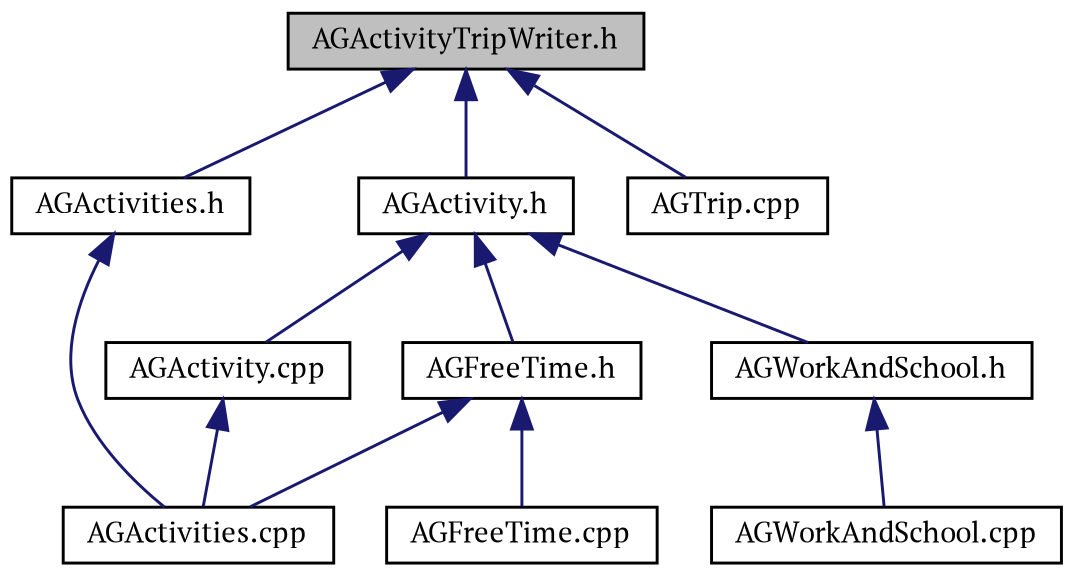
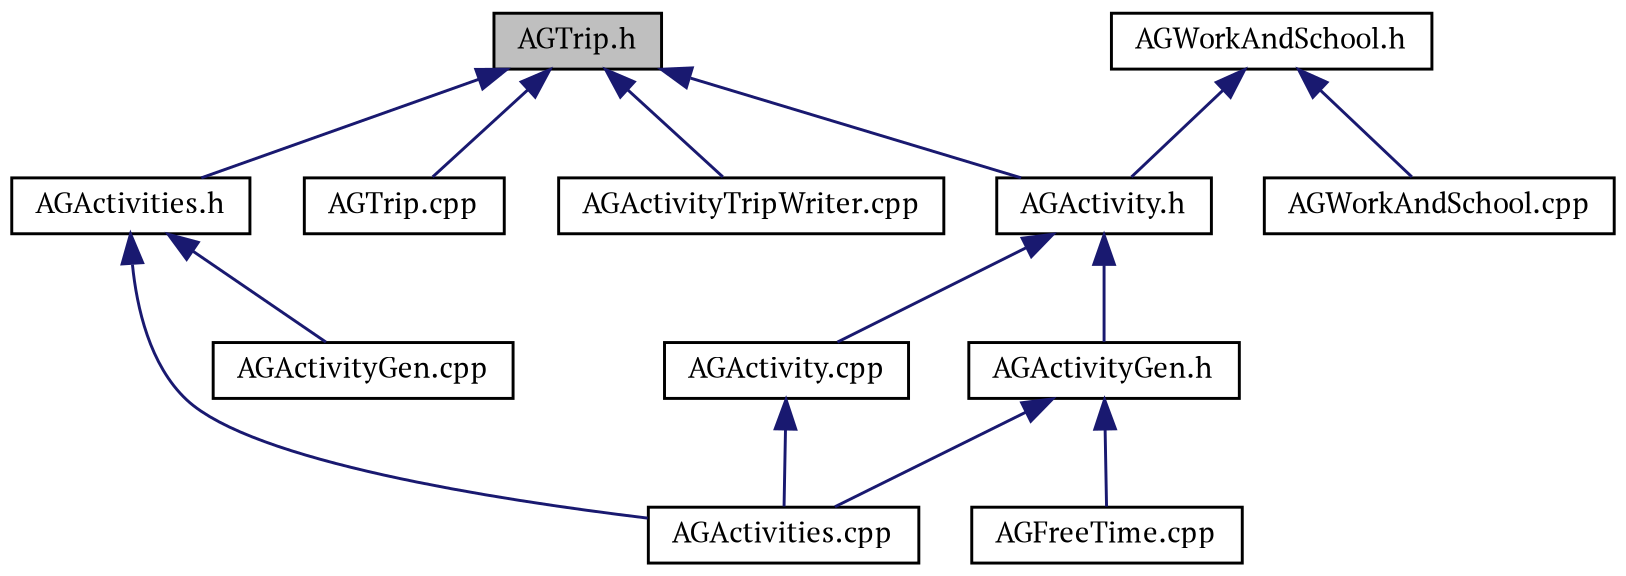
(466, 41) -> (578, 41)
none -> (751, 206)
(683, 294) -> (1177, 134)
none -> (363, 370)
(522, 370) -> (1104, 370)
